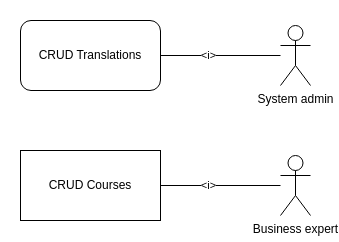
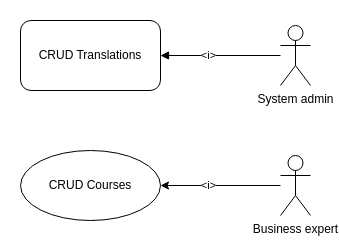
(167, 56) -> (170, 56)
(91, 186) -> (91, 186)
(166, 186) -> (169, 186)
